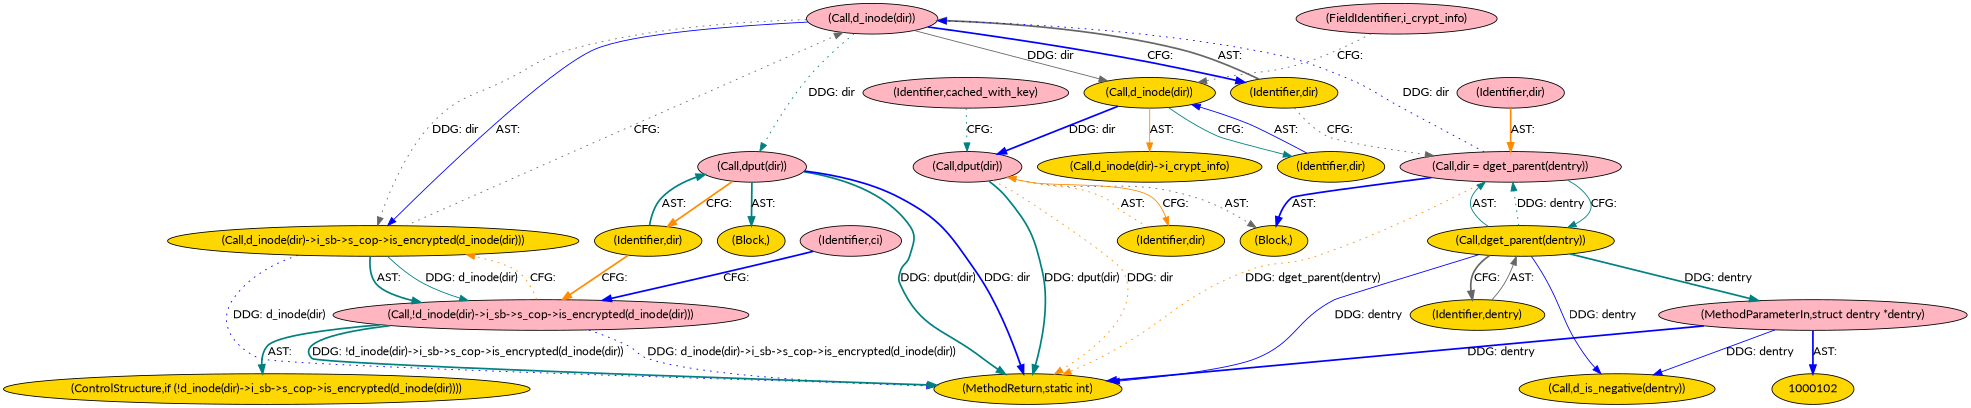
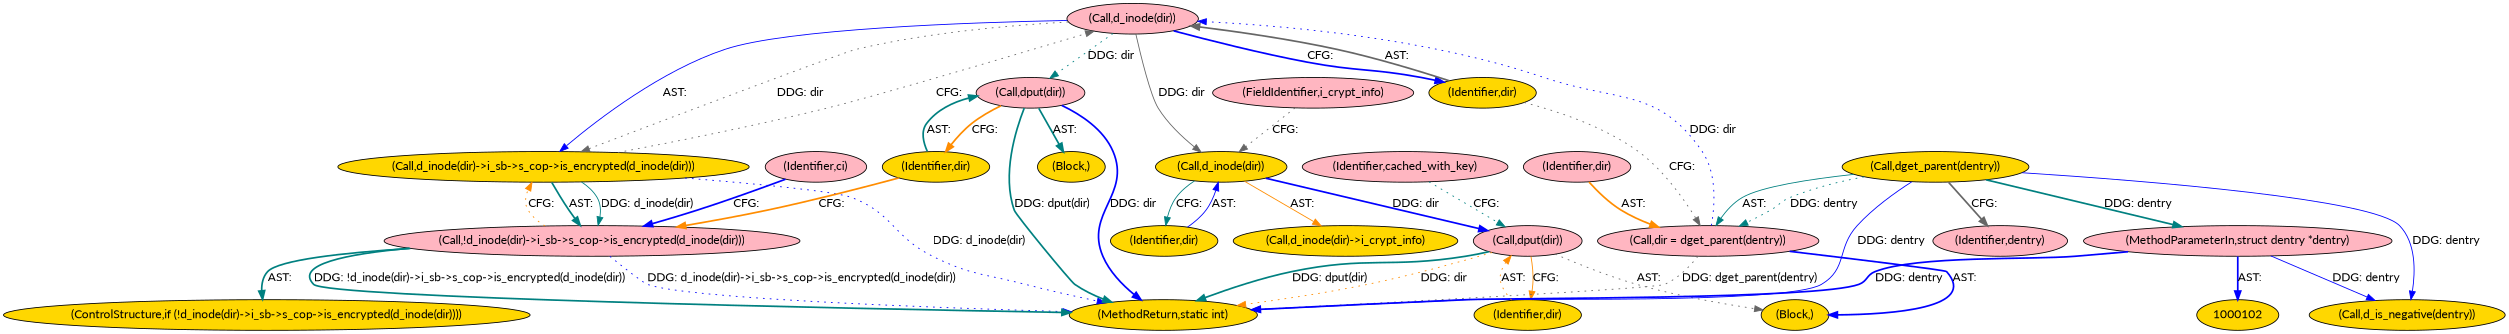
(1590, 201) -> none
(1272, 264) -> (1552, 293)
(1505, 283) -> none
(1478, 315) -> (2000, 241)
